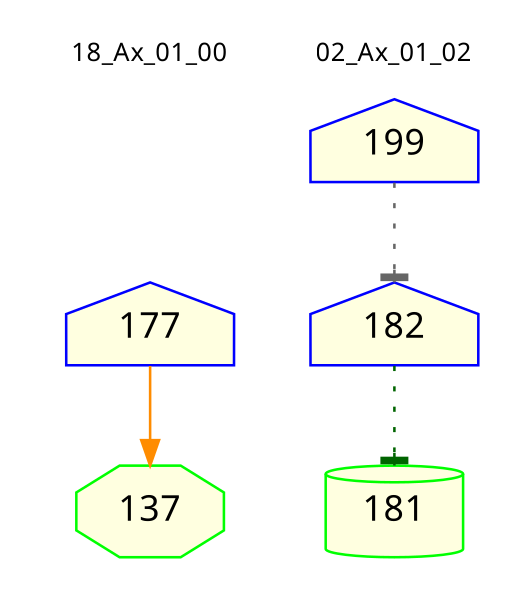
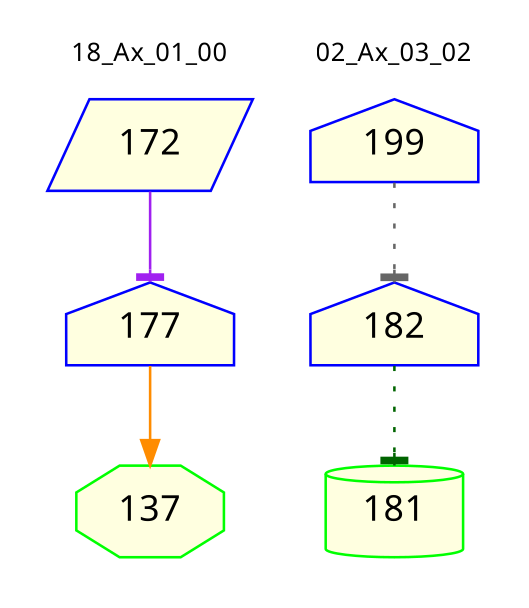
(394, 55) -> (394, 55)
none -> (150, 145)
